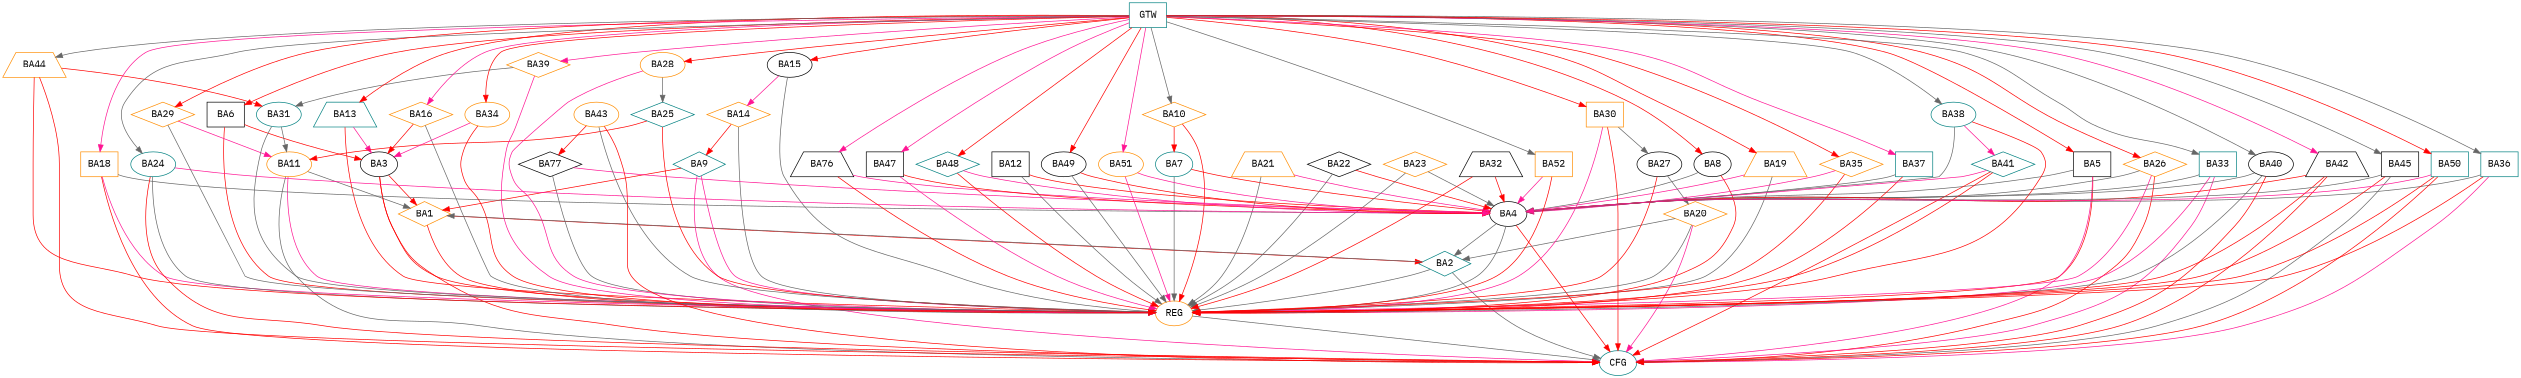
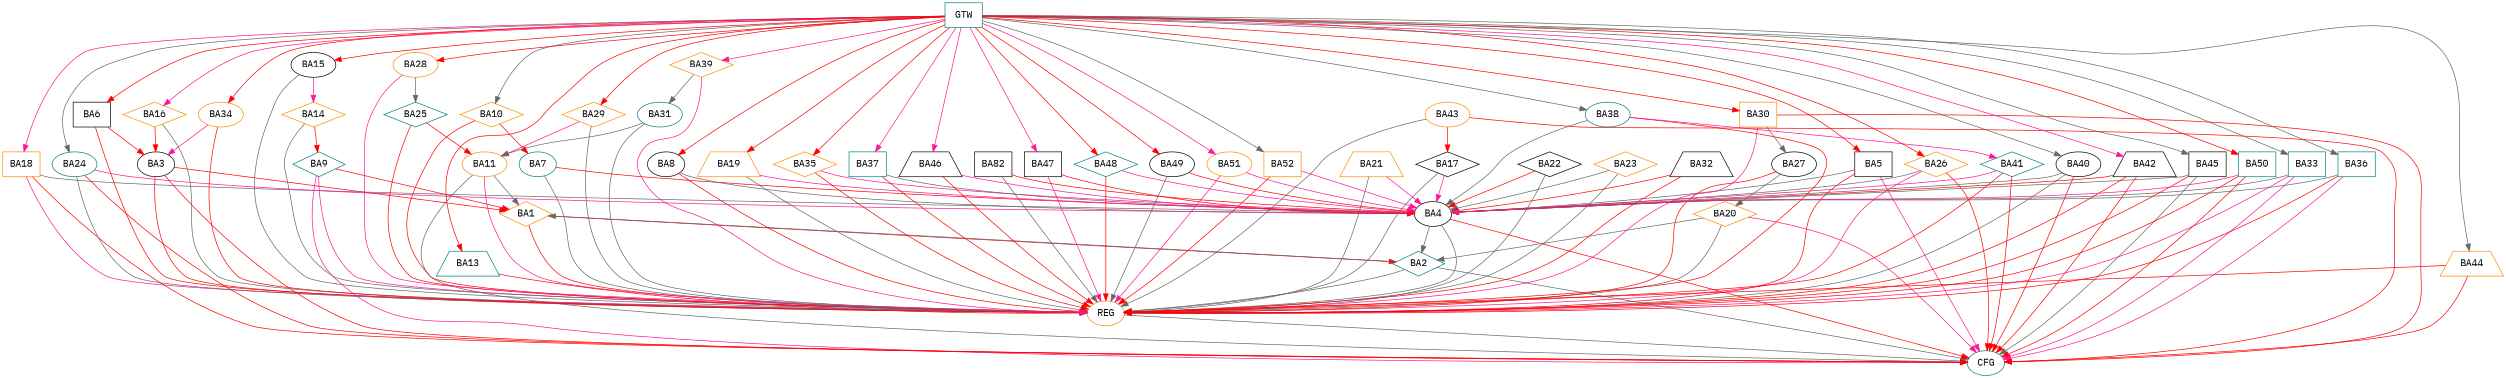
(159, 82) -> none
(360, 137) -> none
(550, 164) -> (1448, 164)
(822, 164) -> (930, 164)
(1011, 164) -> (993, 164)
